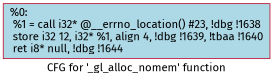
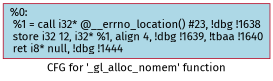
(67, 49) -> (67, 49)
